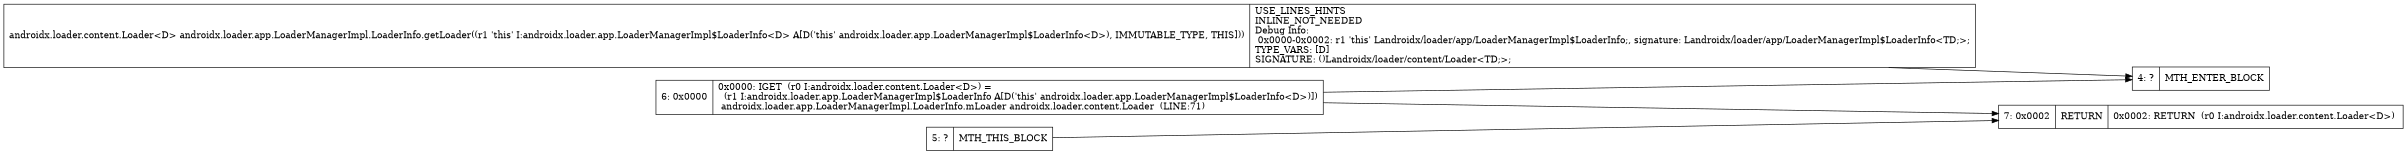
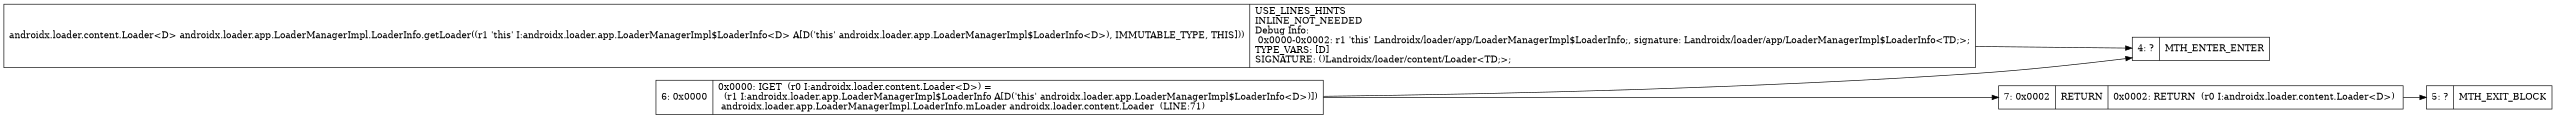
(2214, 78) -> (2214, 49)
(1522, 129) -> (2411, 97)
(1003, 139) -> (2503, 97)
